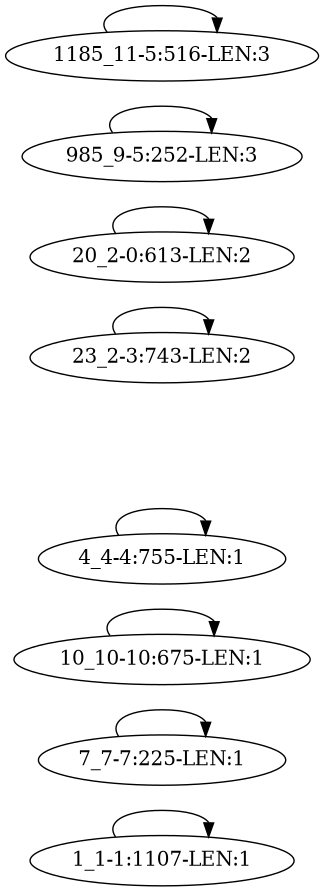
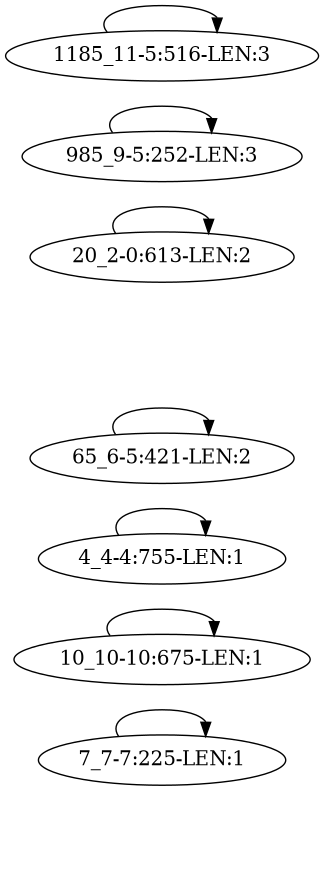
(162, 358) -> none
none -> (162, 458)
(162, 861) -> none
